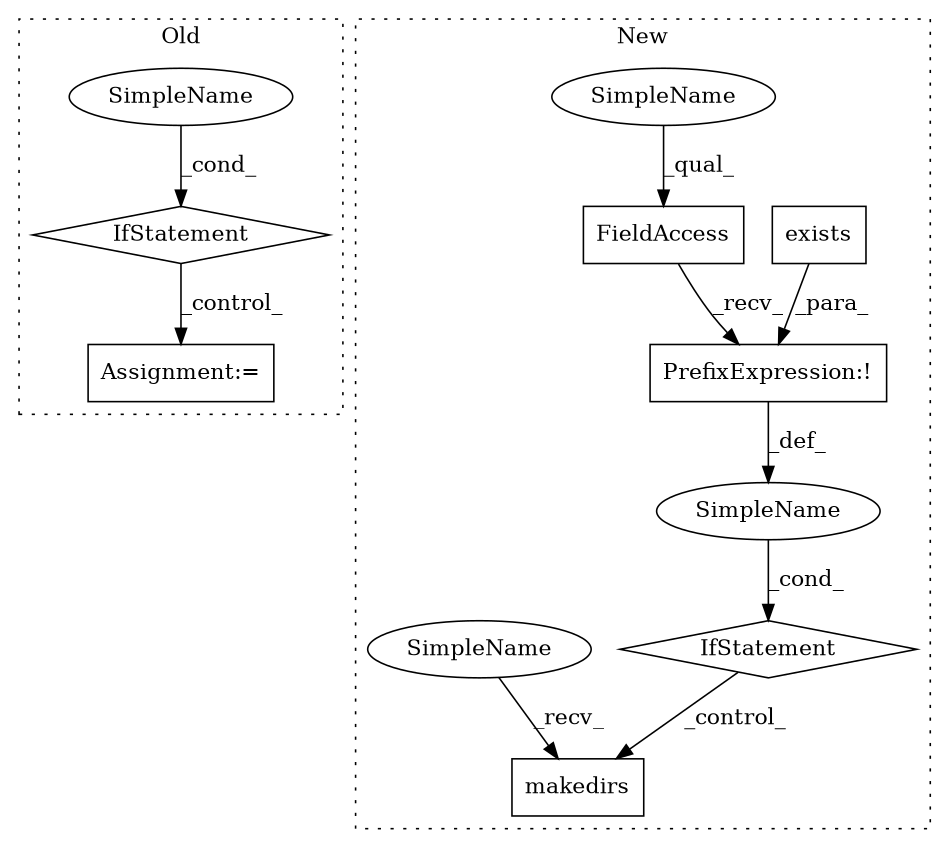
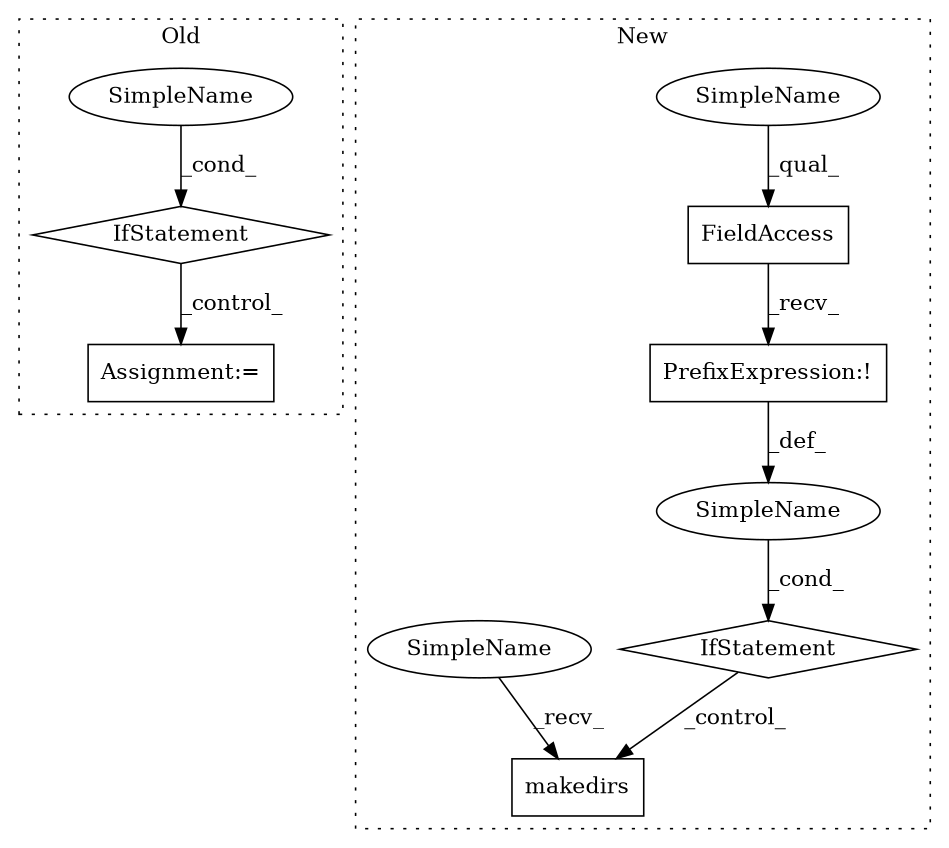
(819, 235) -> none
